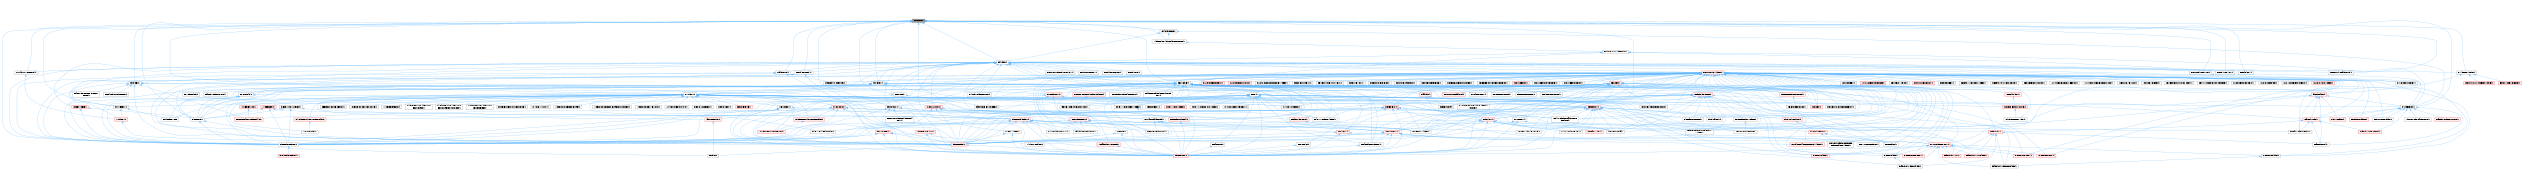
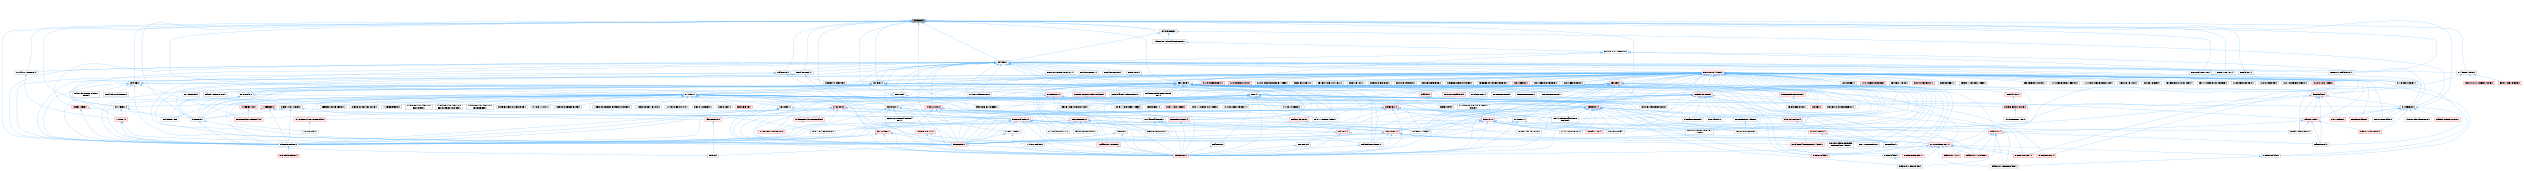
(2005, 83) -> none
(1125, 95) -> (1125, 95)
(83, 130) -> (196, 143)
(1699, 132) -> (1699, 132)
